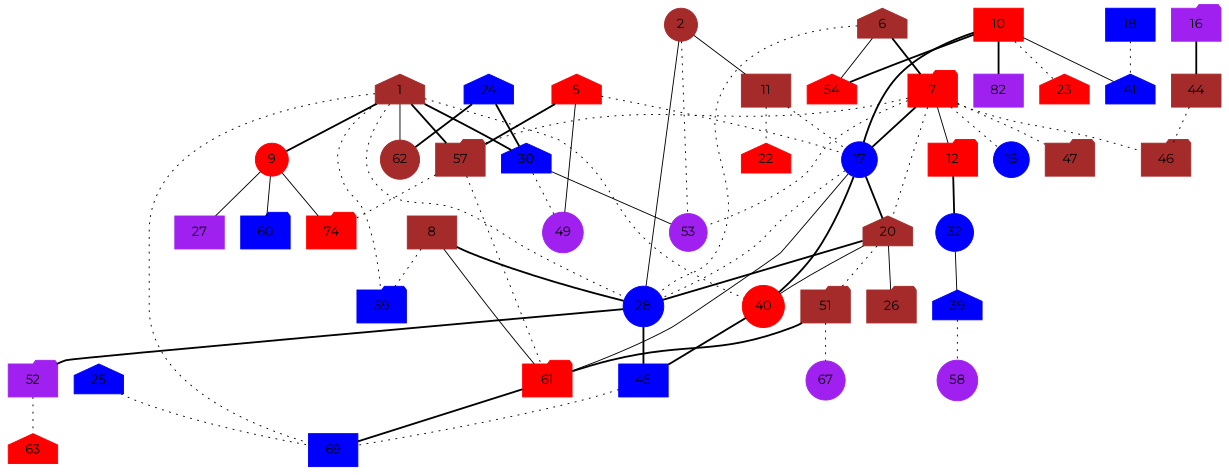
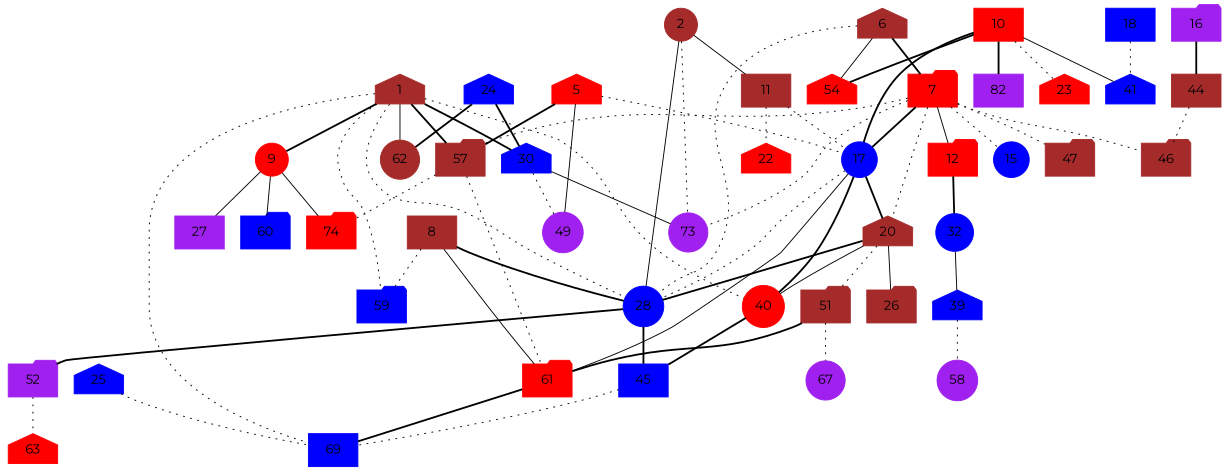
(688, 232) -> (688, 232)
